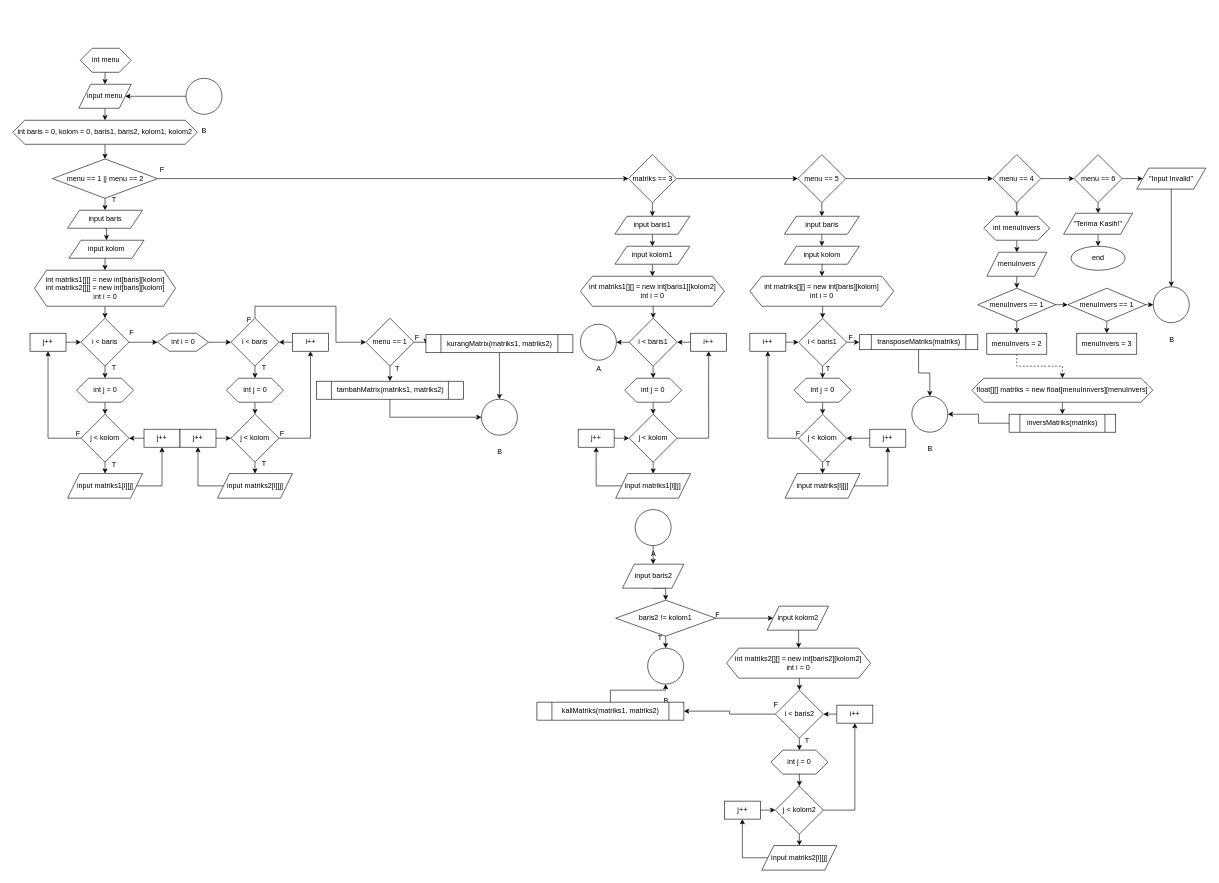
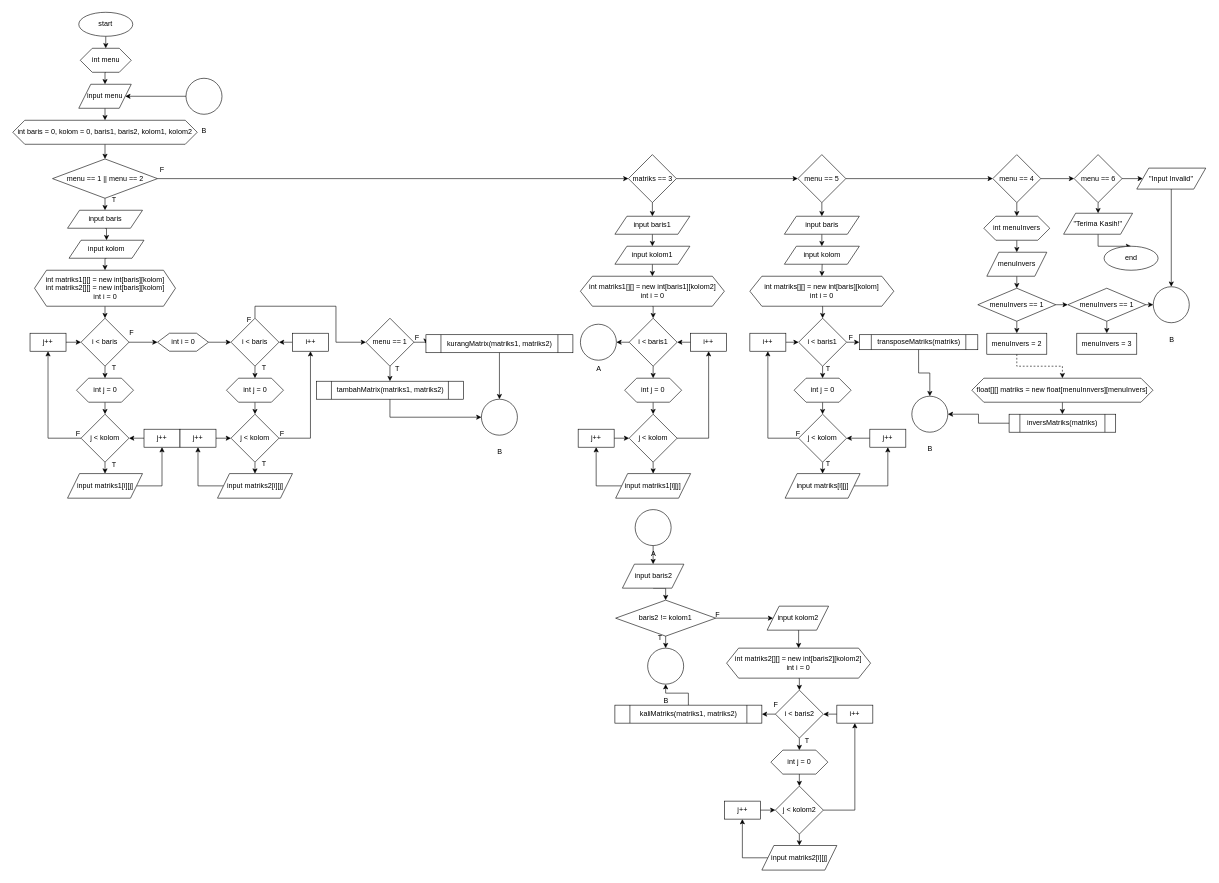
none -> (105, 24)
none -> (105, 41)
(1098, 258) -> (1131, 258)
(610, 711) -> (688, 714)
